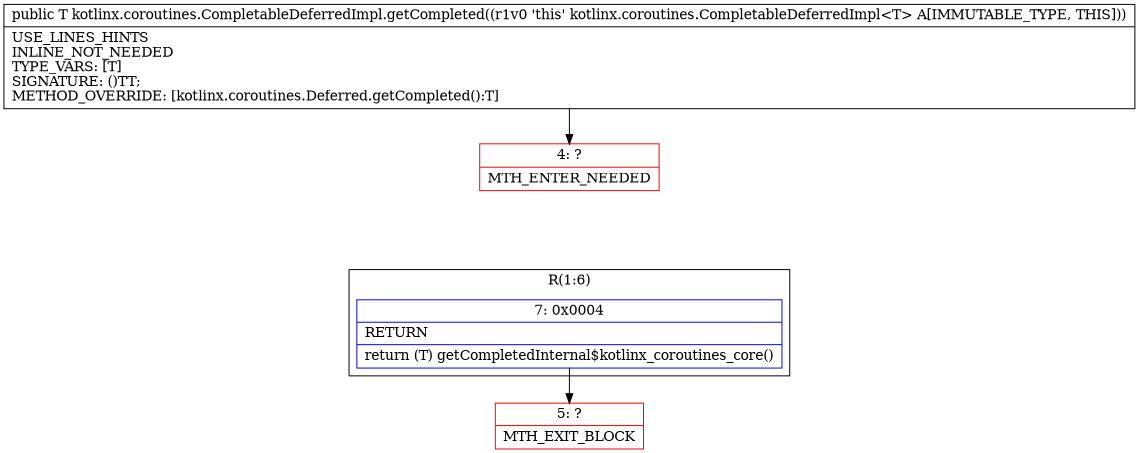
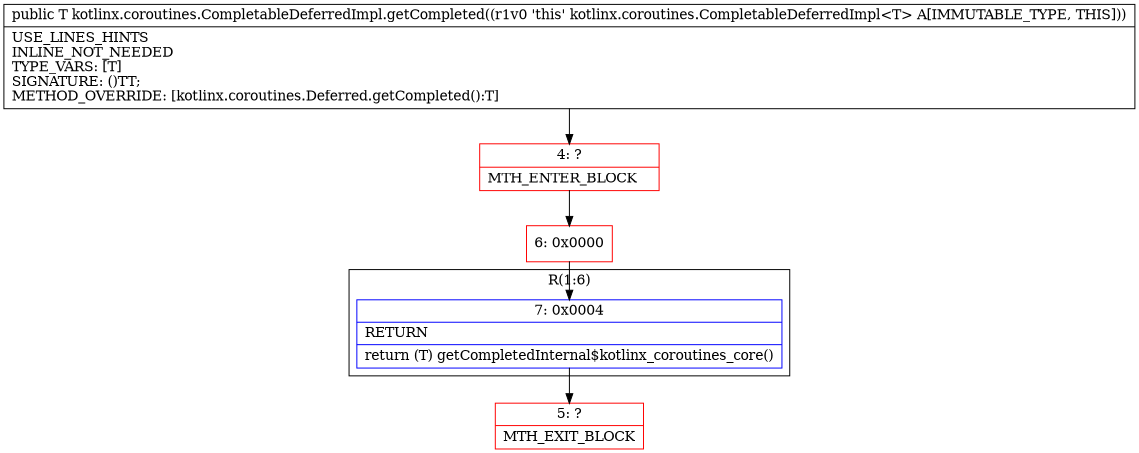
(569, 178) -> (563, 178)
none -> (569, 244)
